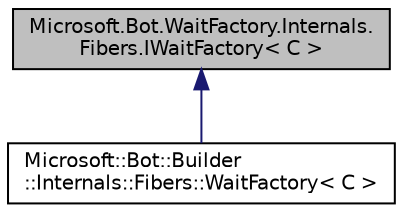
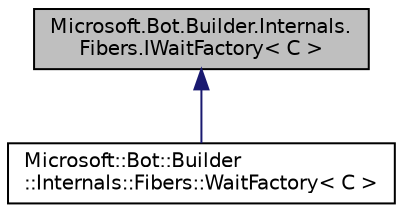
(201, 39) -> (201, 39)
